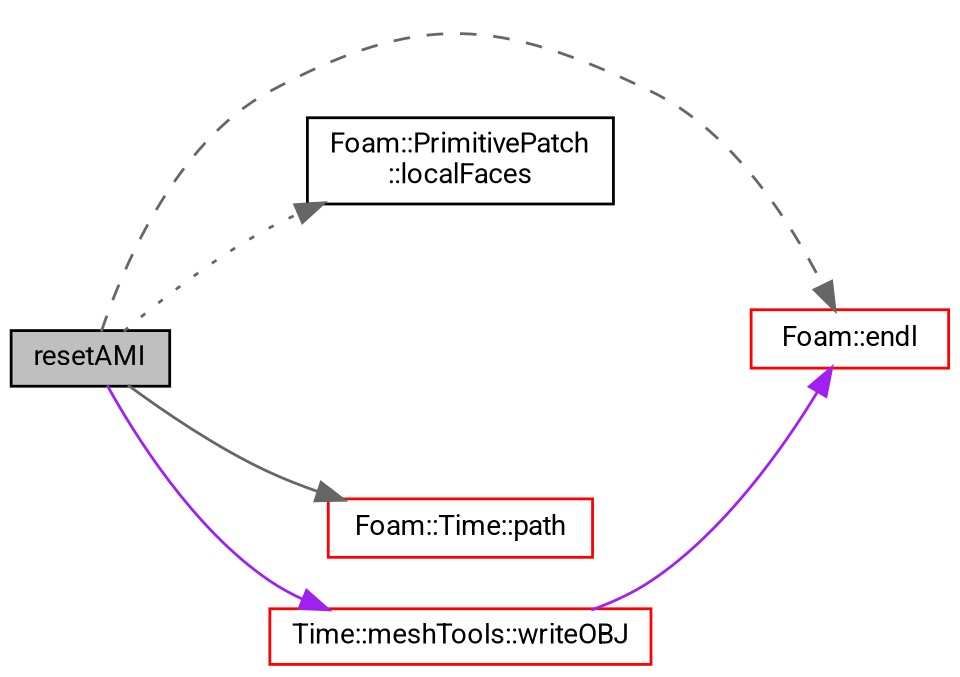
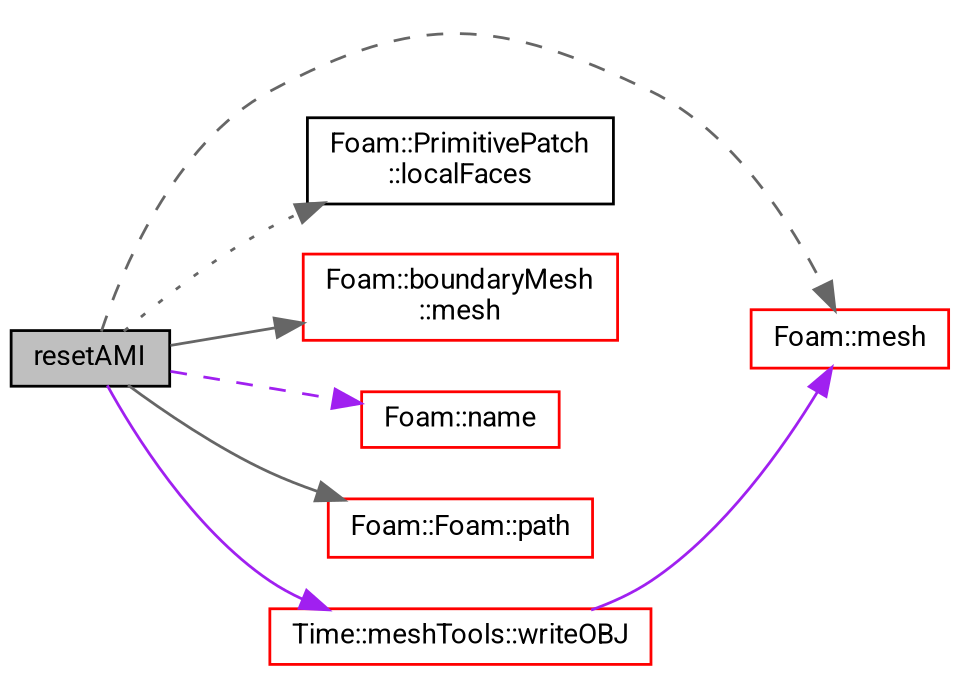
none -> (460, 297)
(850, 339) -> (850, 339)
none -> (460, 420)
(460, 528) -> (460, 528)
